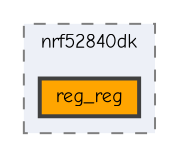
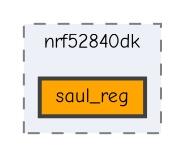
(89, 97) -> (92, 97)
